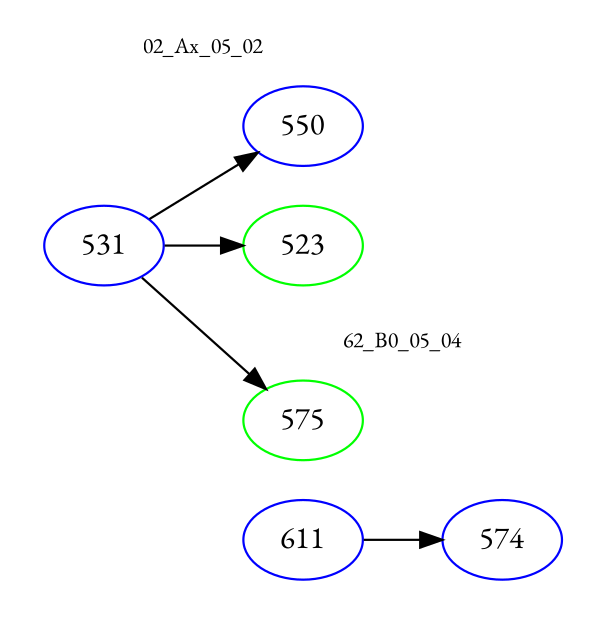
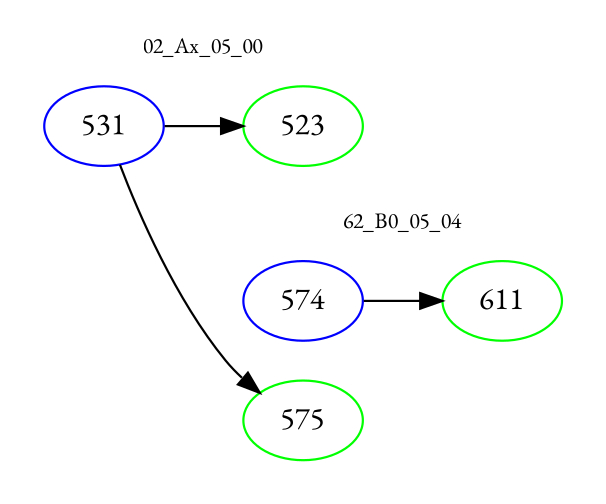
(204, 48) -> (204, 48)
(303, 126) -> none
(303, 540) -> (502, 301)
(392, 540) -> (392, 301)
